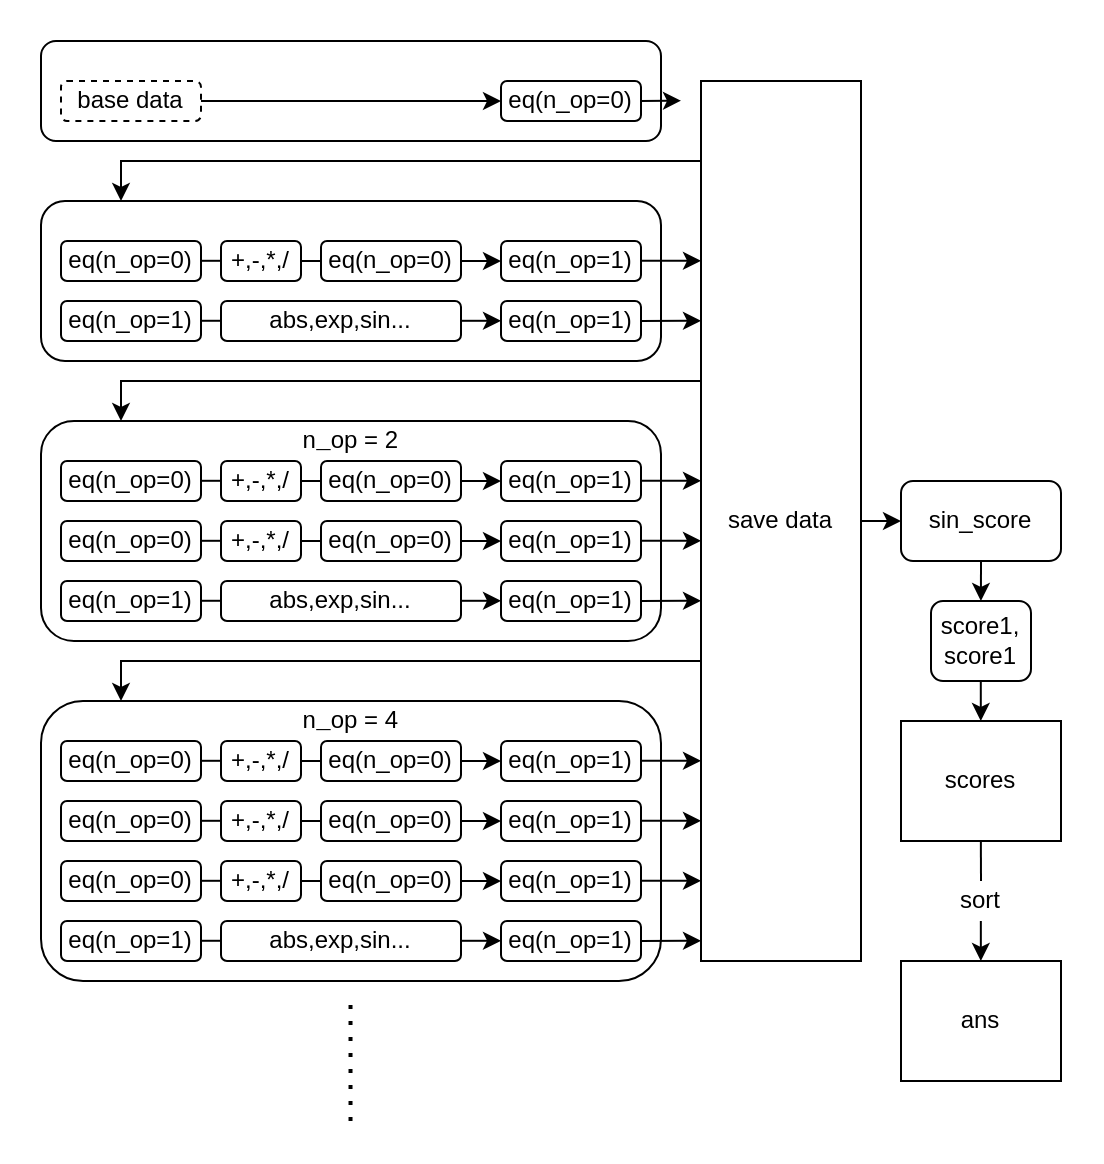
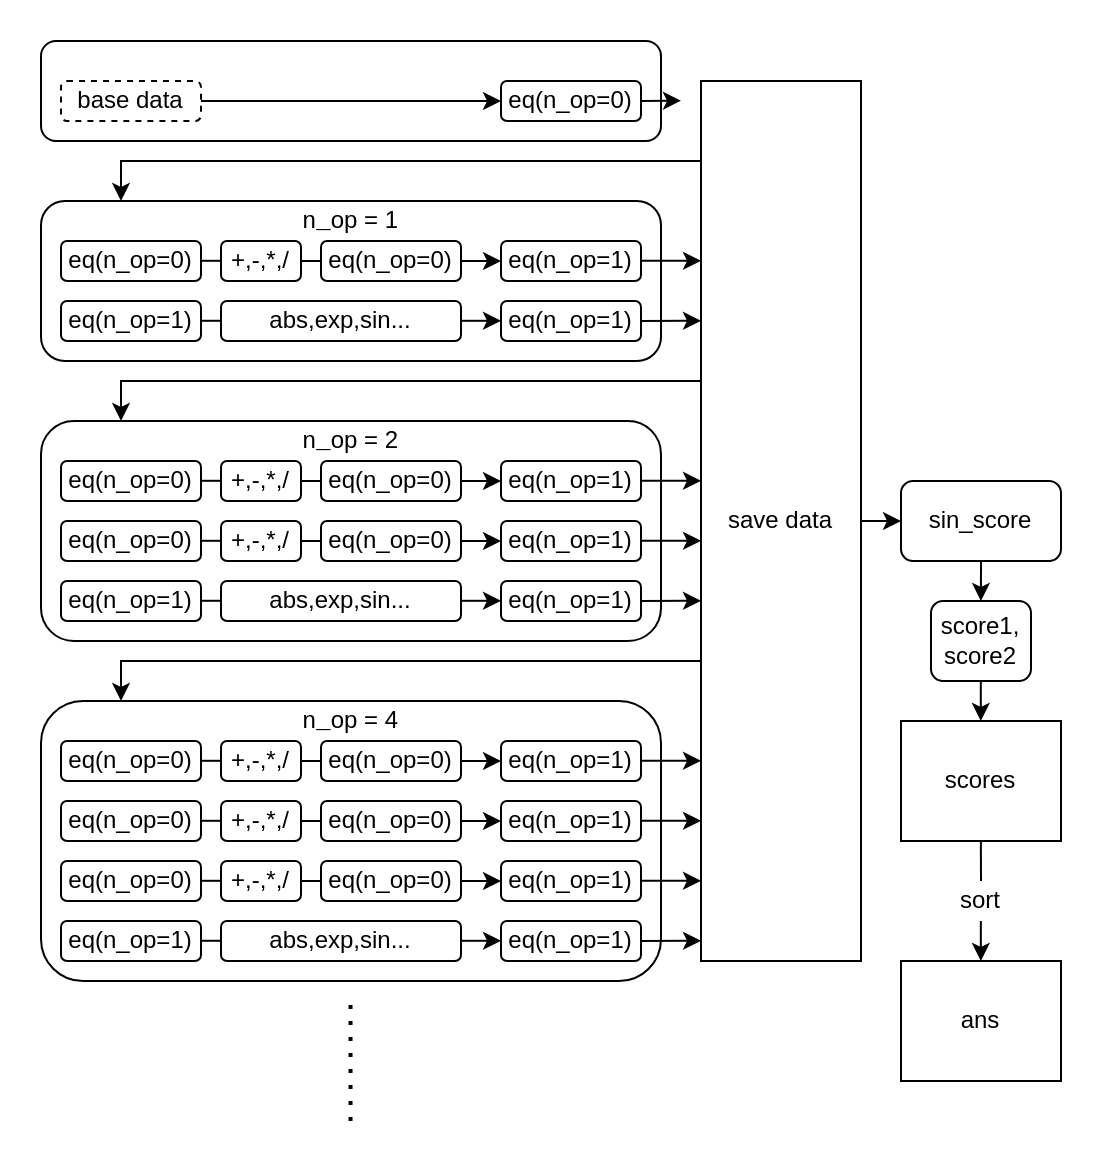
none -> (351, 221)
(981, 641) -> (981, 641)
